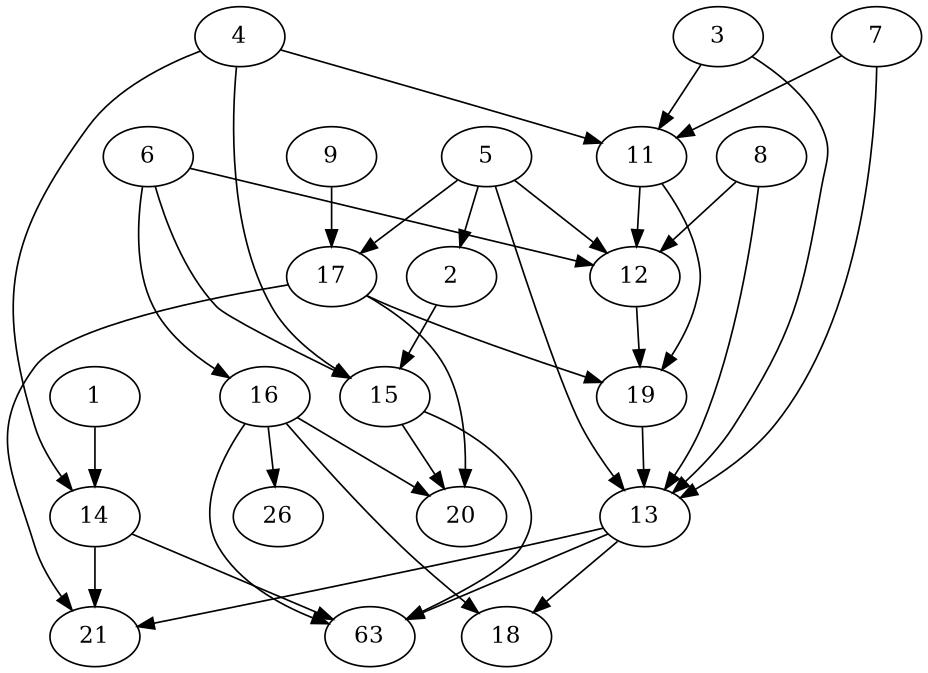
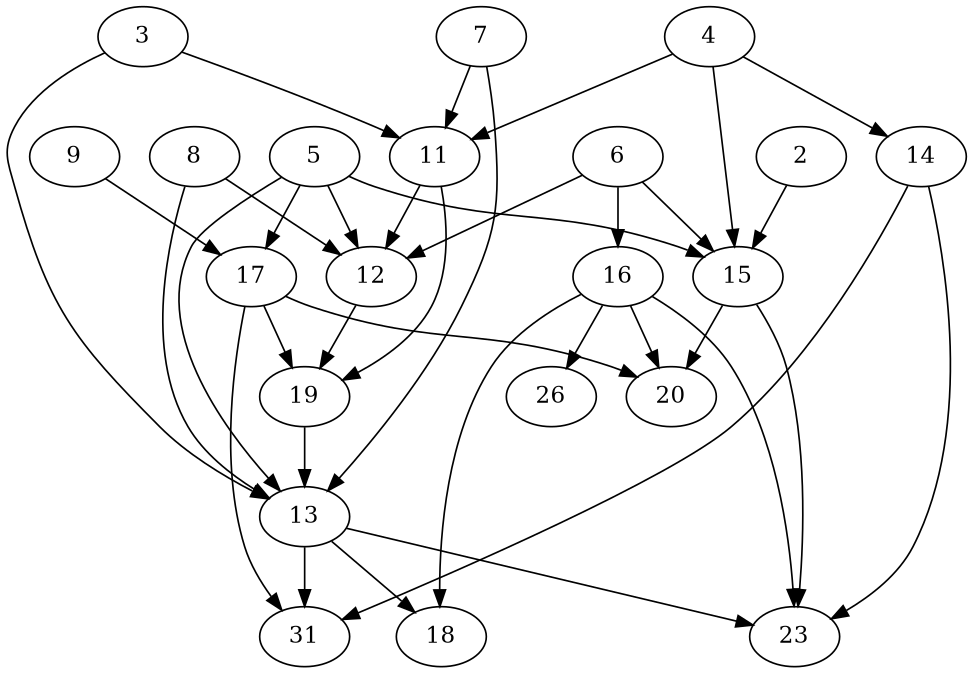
(471, 209) -> (526, 217)
(95, 397) -> none
(95, 637) -> (305, 637)
(370, 637) -> (795, 637)
